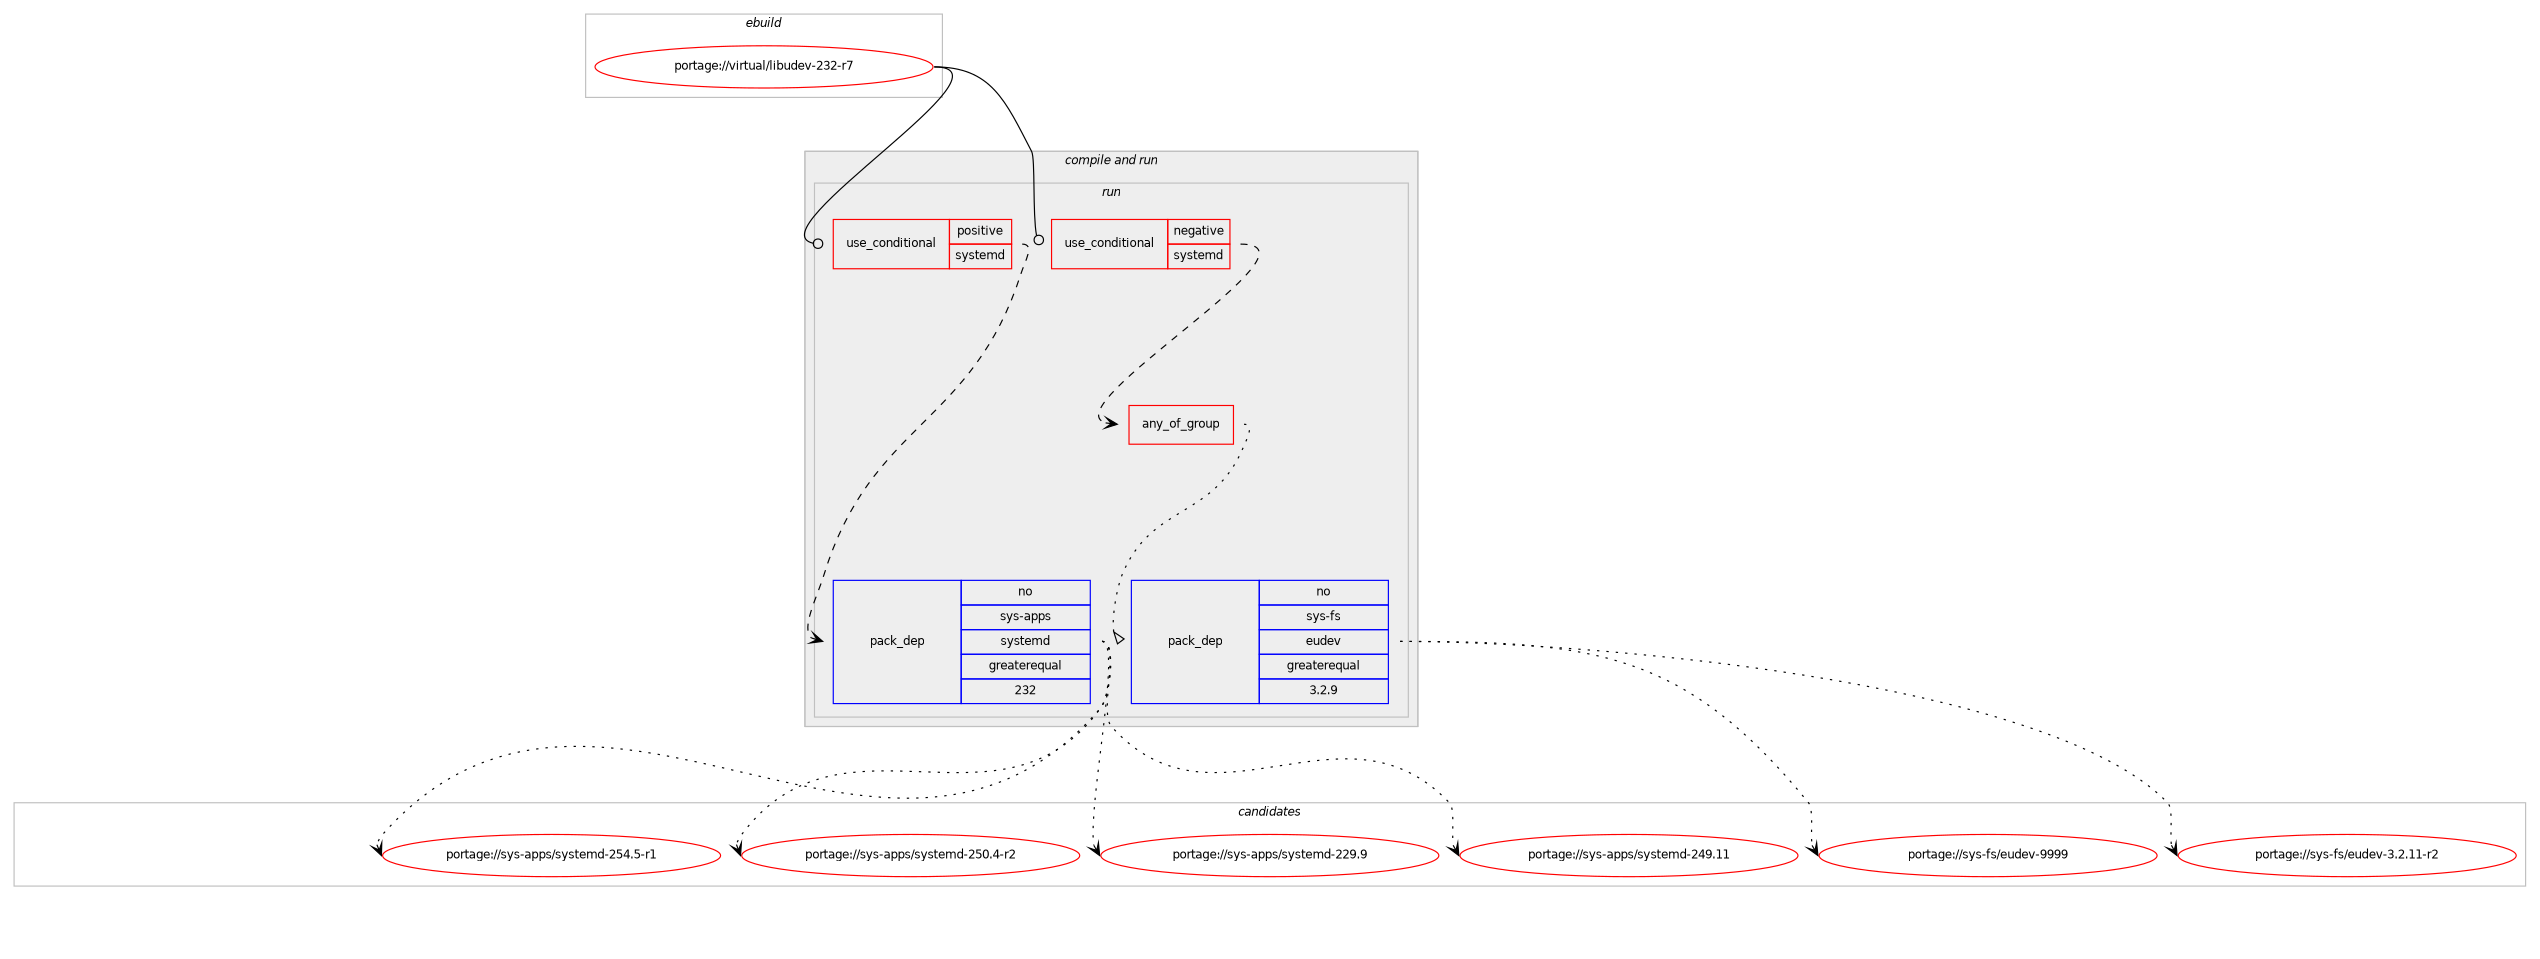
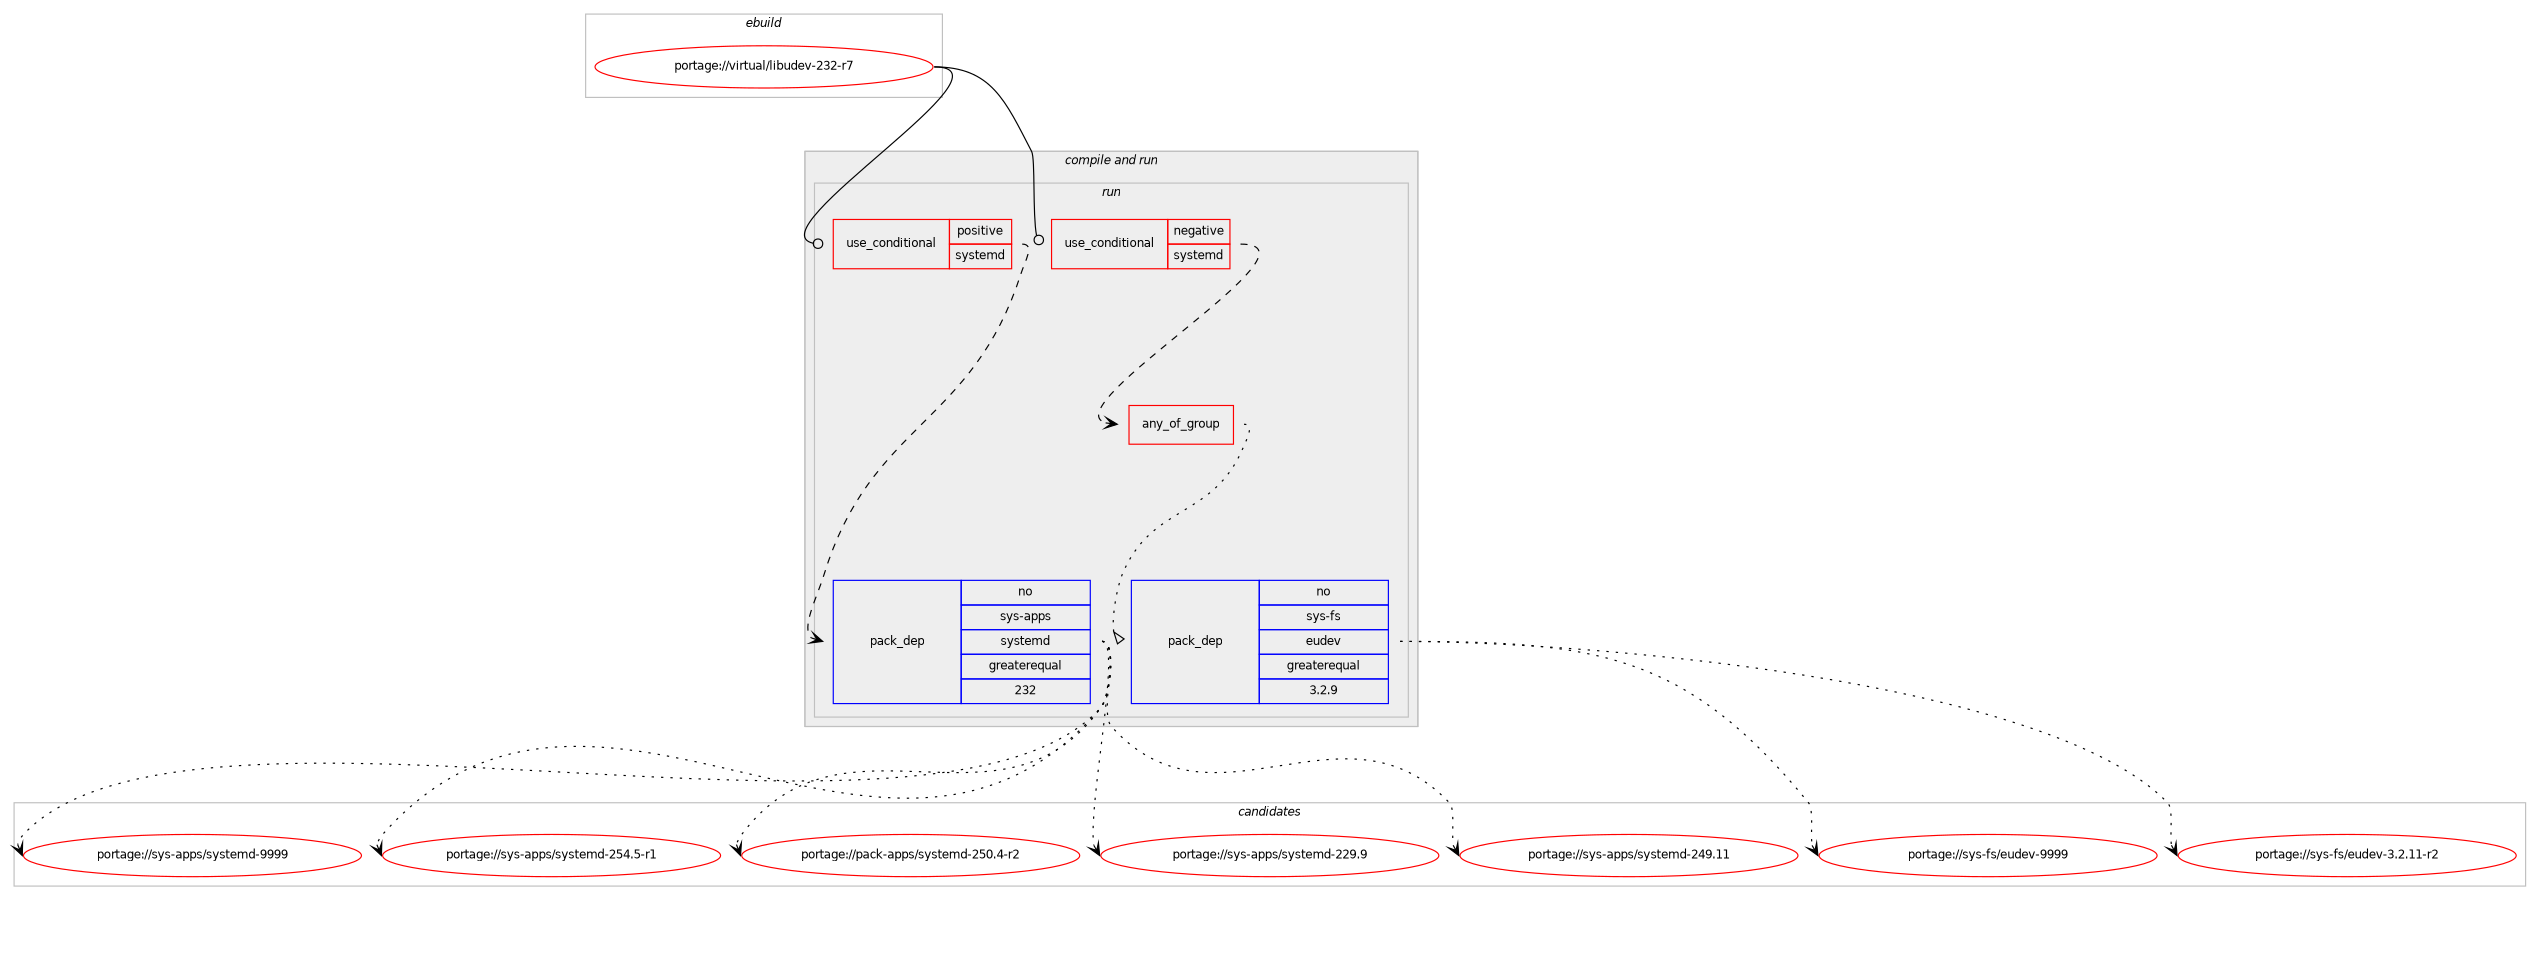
none -> (192, 856)
(911, 856) -> (911, 856)
